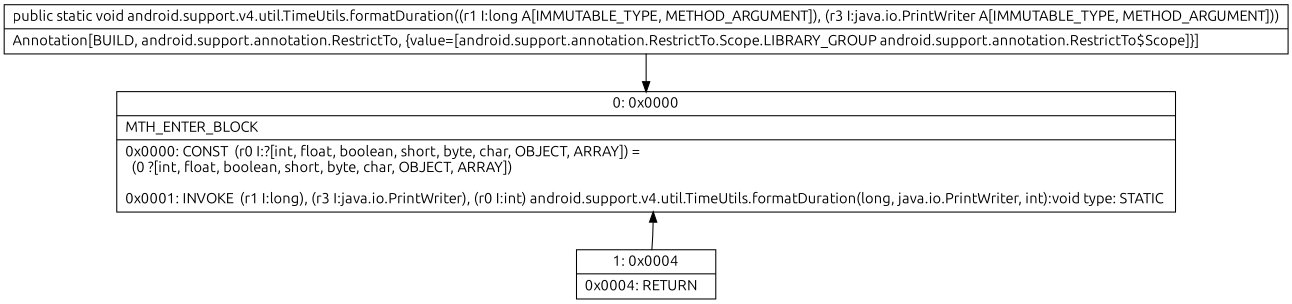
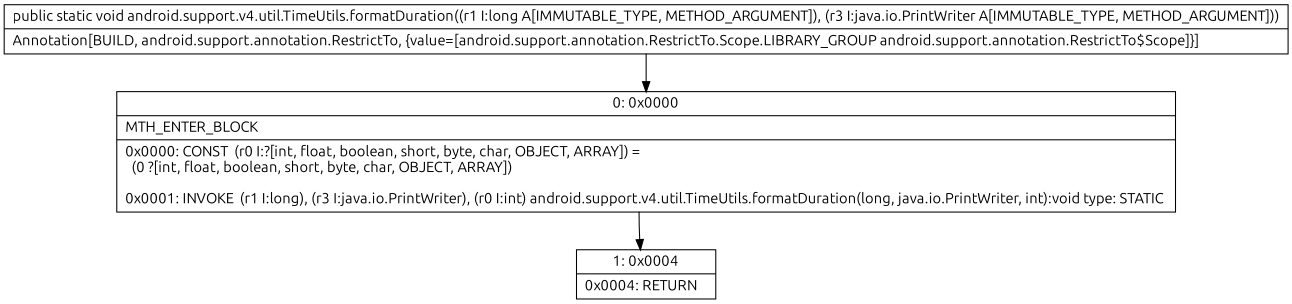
(653, 236) -> (639, 226)
